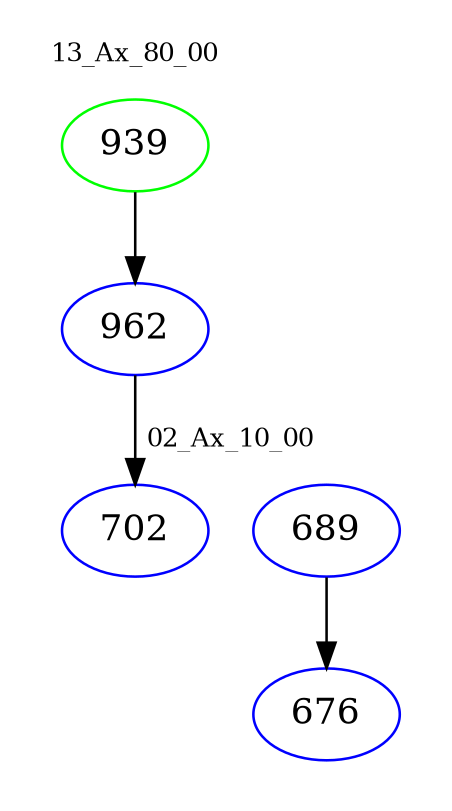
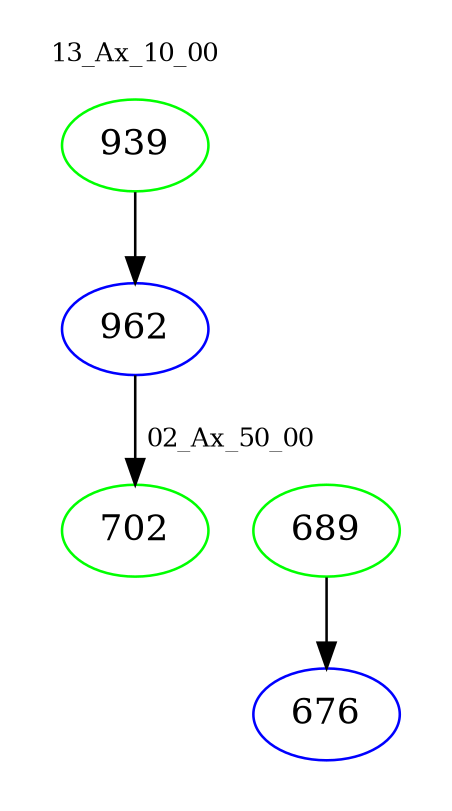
(135, 55) -> (135, 55)
(231, 440) -> (231, 440)
(135, 531) -> (135, 531)
(327, 531) -> (327, 531)
